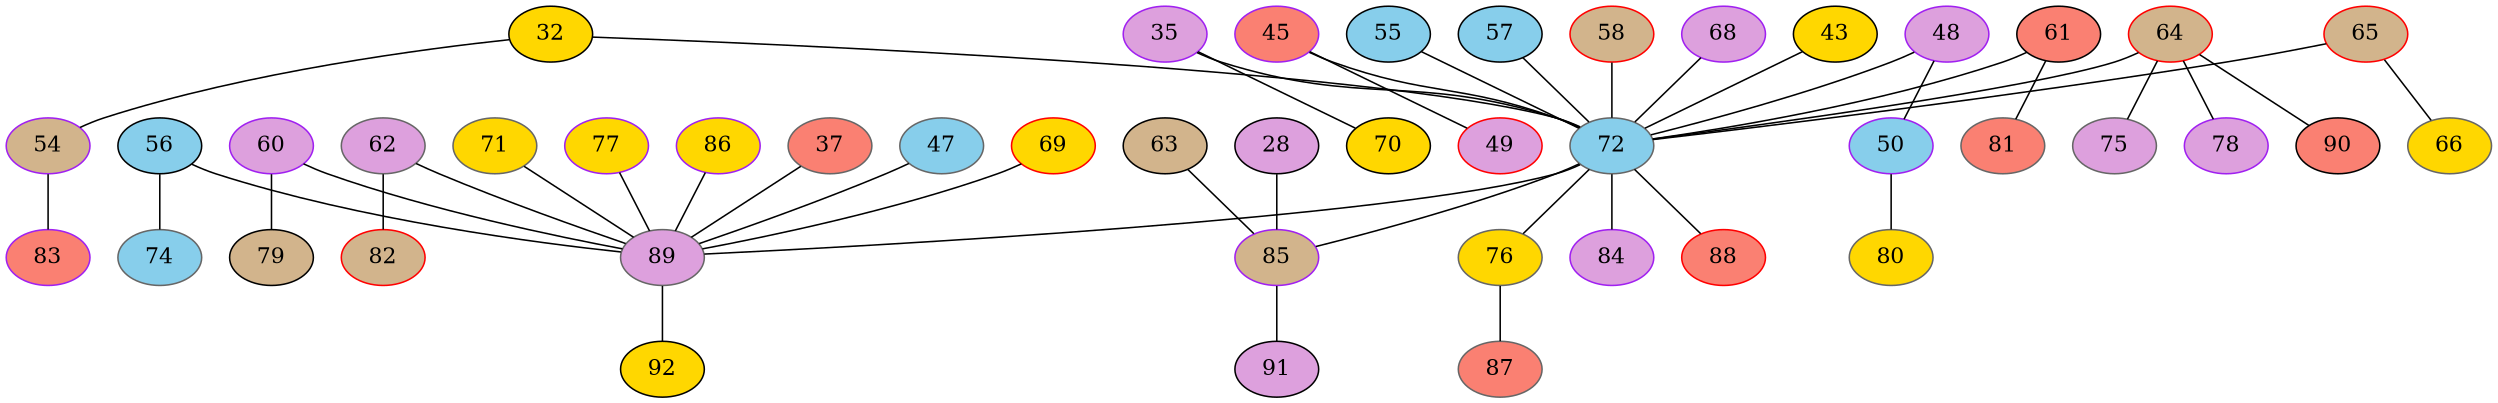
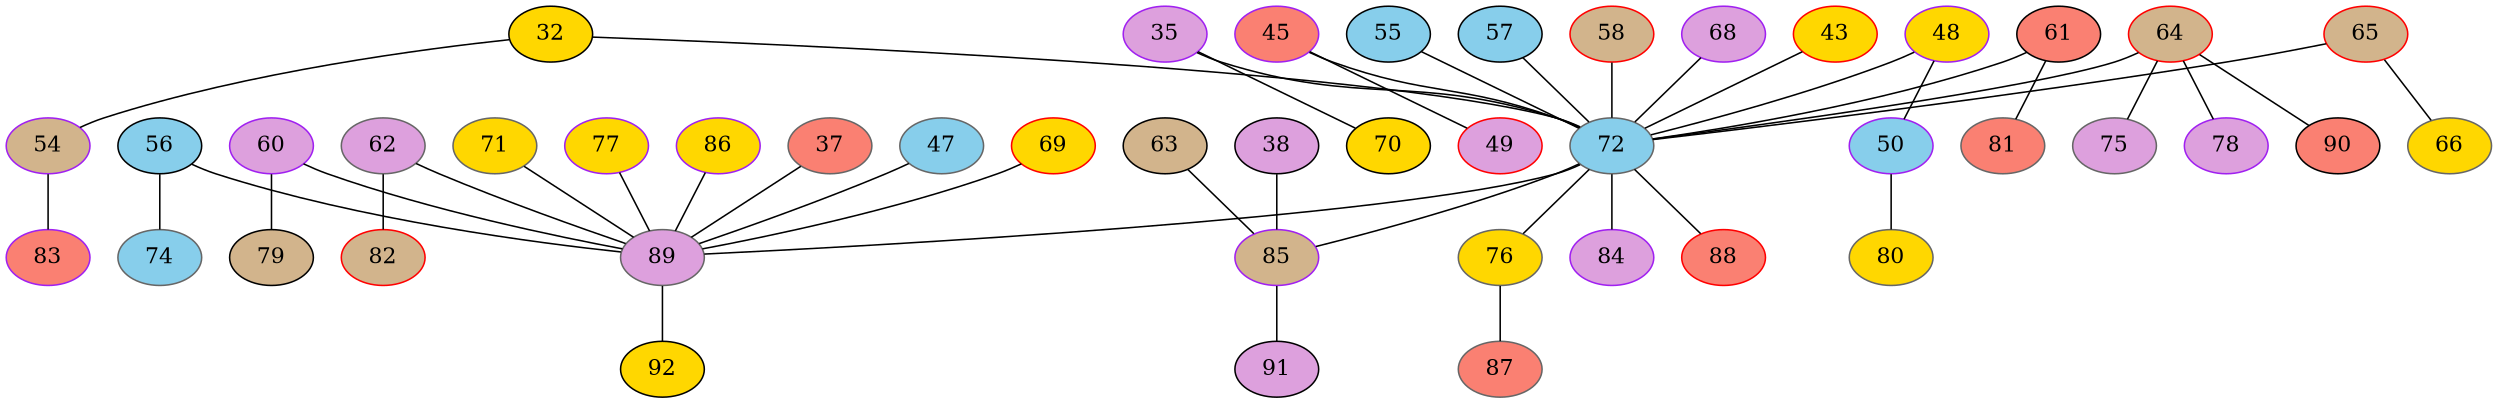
(1835, 34) -> (1835, 34)
(1947, 34) -> (1947, 34)
(1277, 146) -> (1277, 146)
